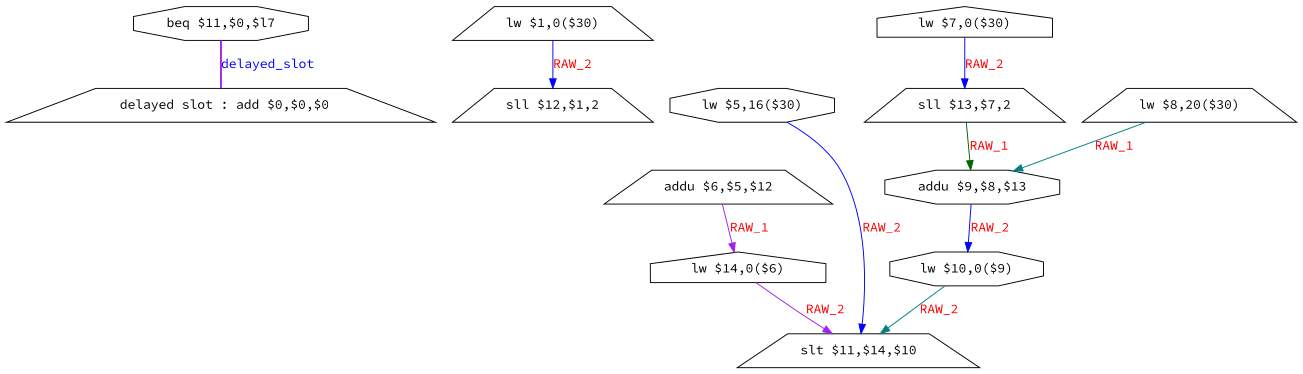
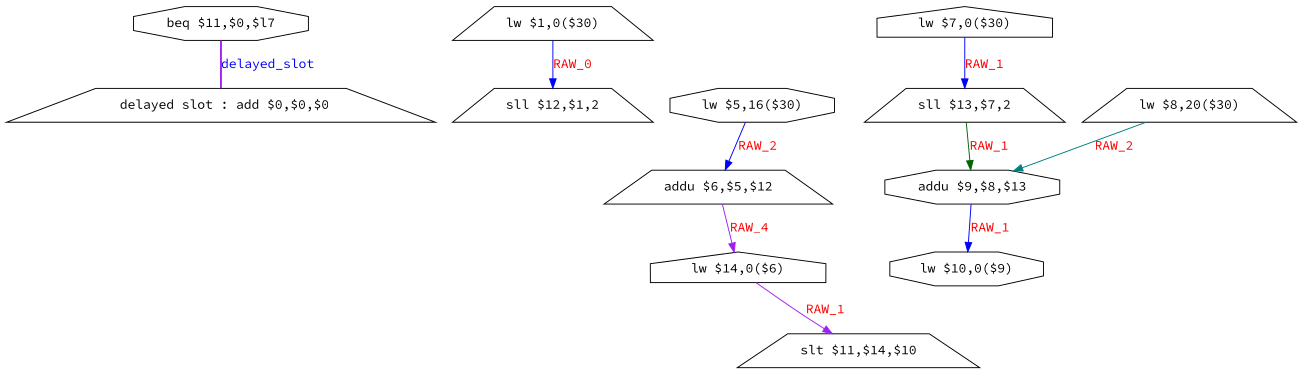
(573, 64) -> (573, 64)
(984, 64) -> (984, 64)
(1114, 146) -> (1114, 146)
(856, 210) -> (737, 142)
(749, 228) -> (749, 228)
(990, 228) -> (990, 228)
(916, 307) -> none
(826, 310) -> (826, 310)
